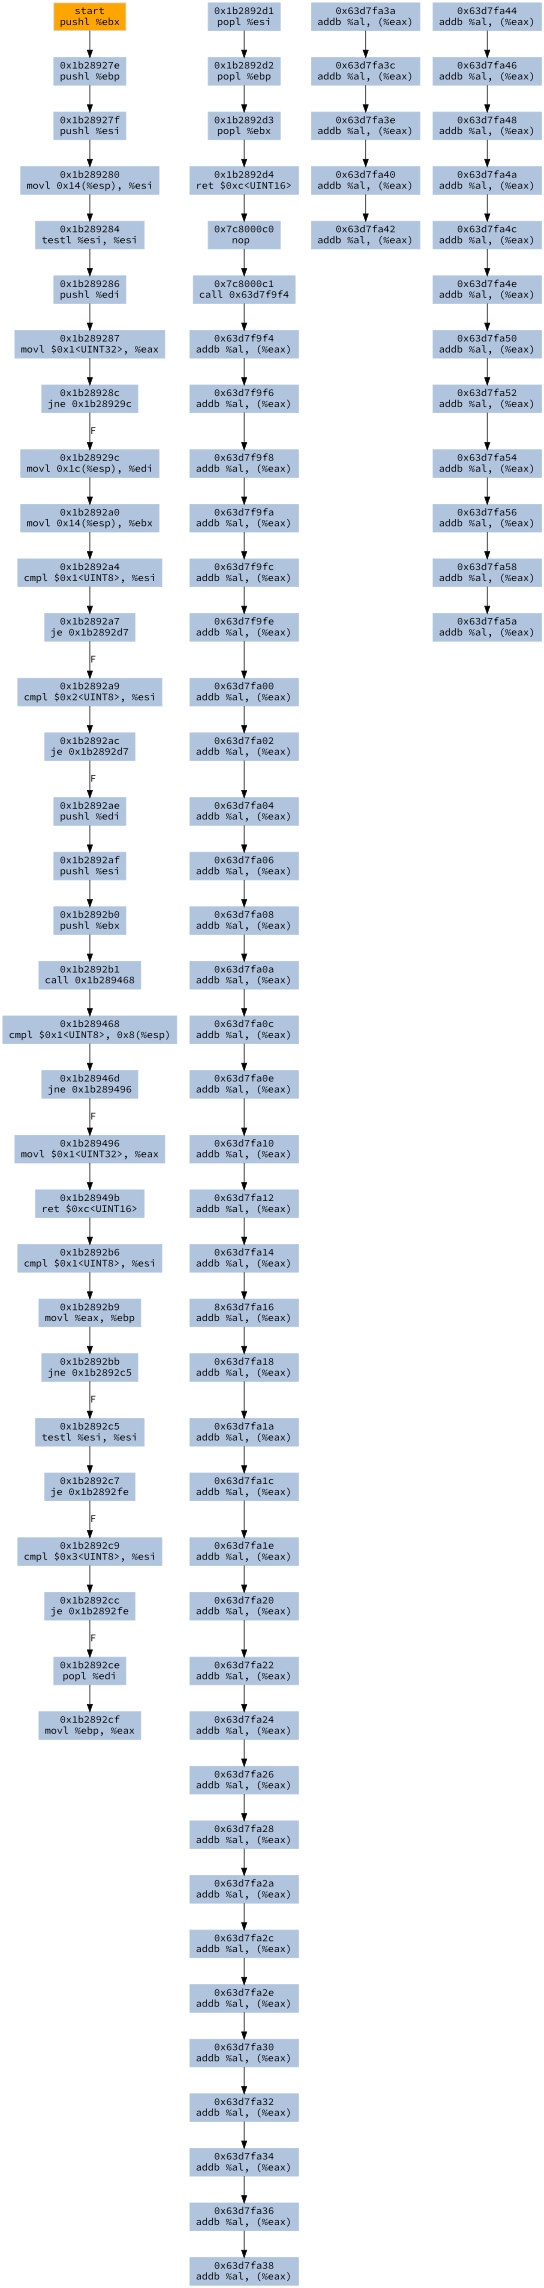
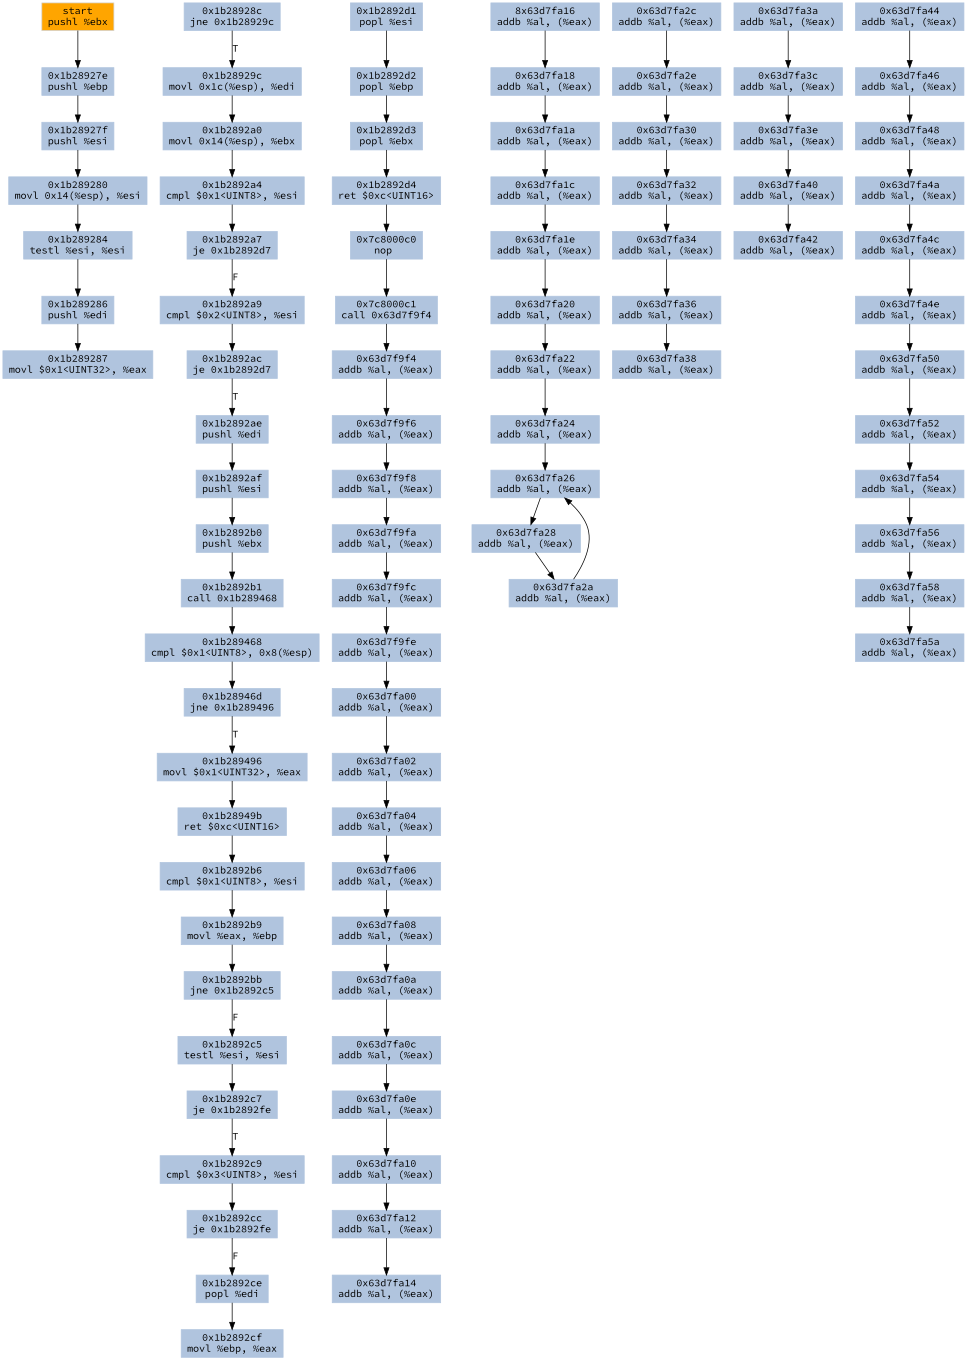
(90, 368) -> none
(93, 431) -> (235, 49)
(93, 779) -> (235, 397)
(93, 1117) -> (235, 735)
(244, 1282) -> none
(93, 1519) -> (235, 1137)
(244, 1913) -> (589, 540)
